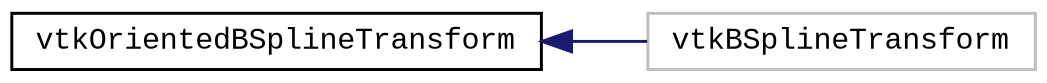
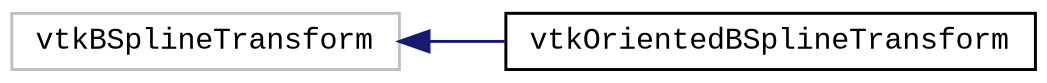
(610, 41) -> (467, 41)
